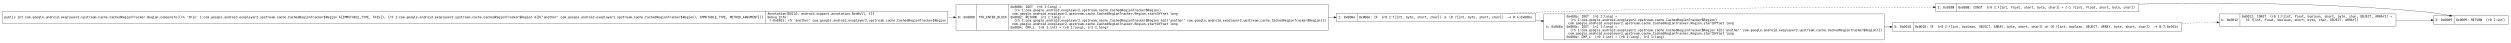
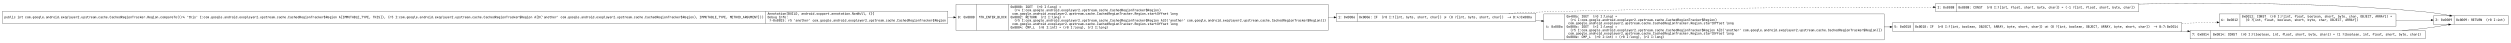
none -> (2308, 35)
